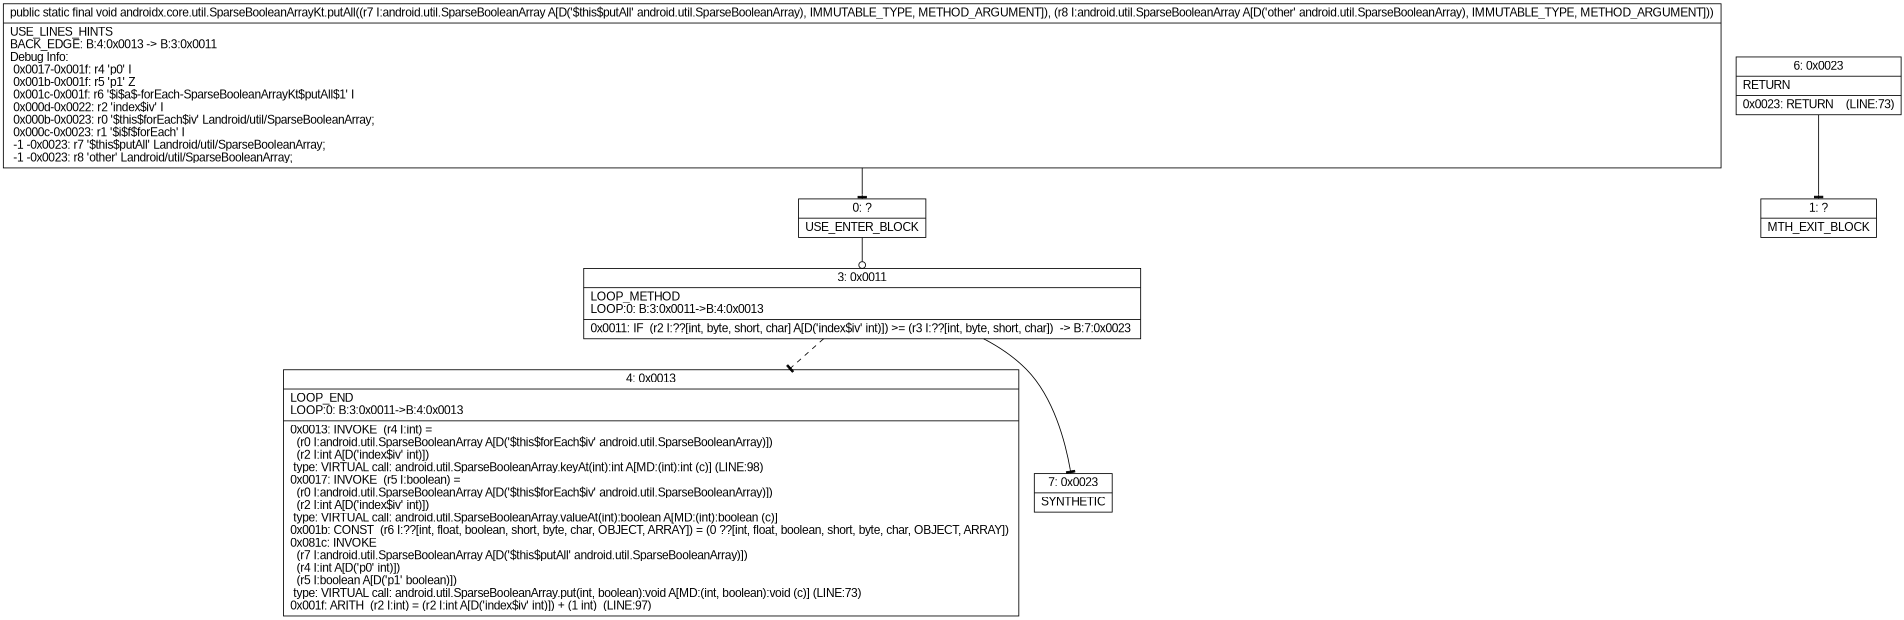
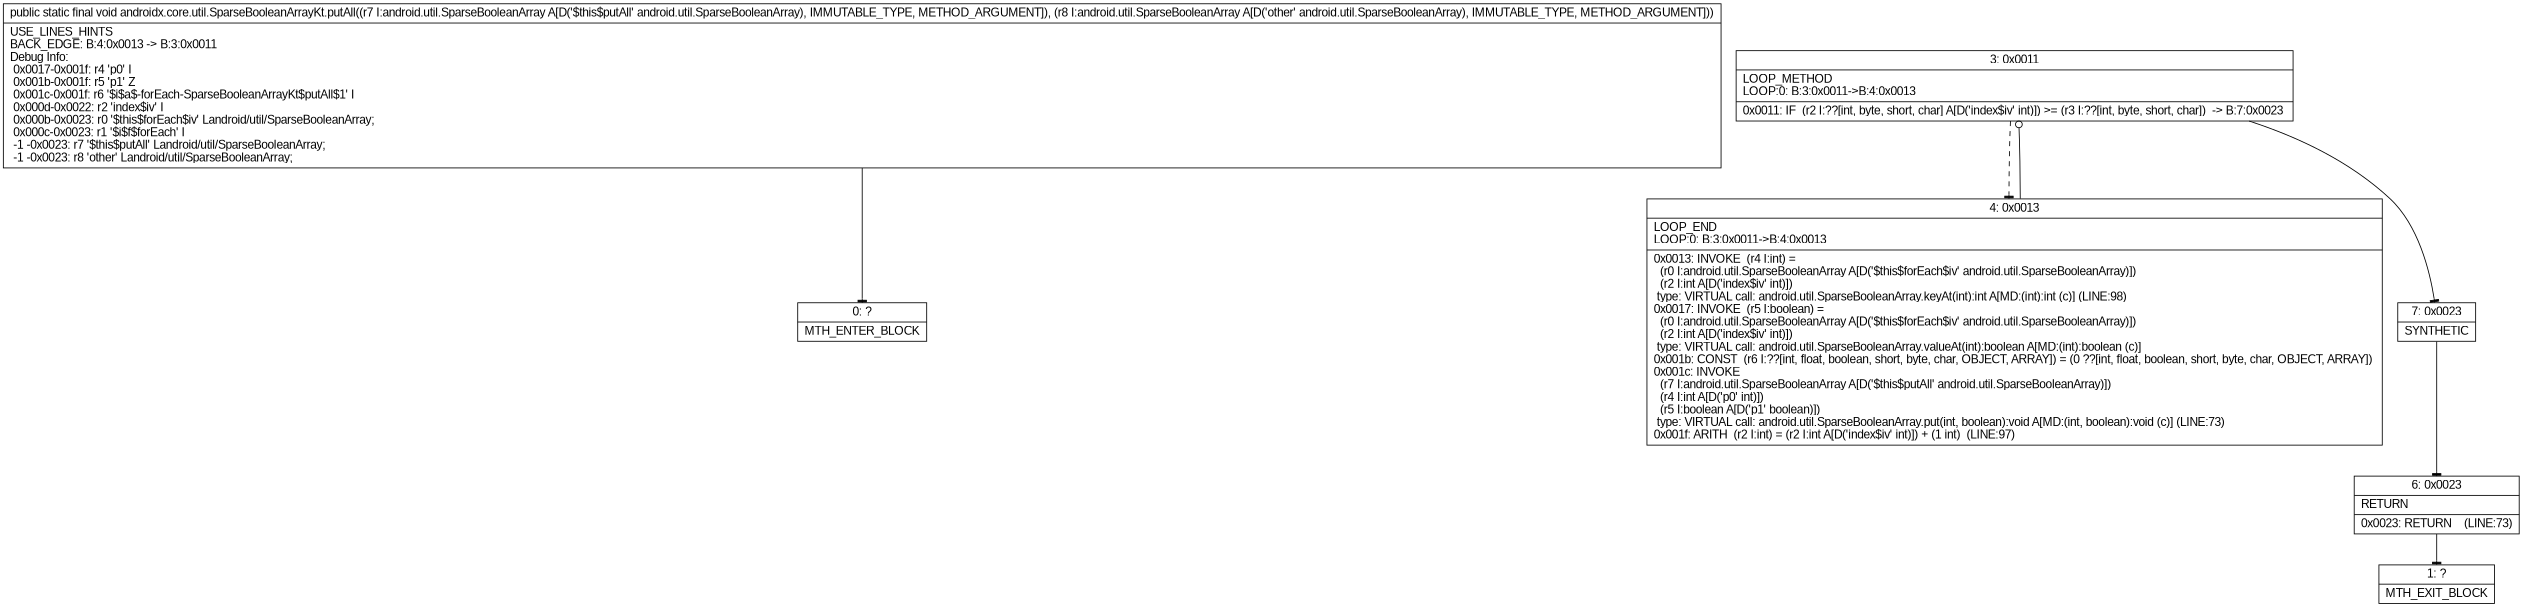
(862, 227) -> (862, 331)
(862, 250) -> (2020, 163)
none -> (2437, 407)
(337, 543) -> (1700, 372)
